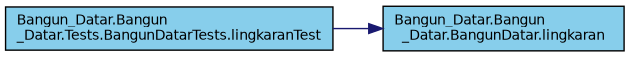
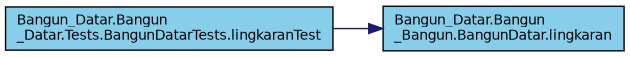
(504, 29) -> (504, 29)
